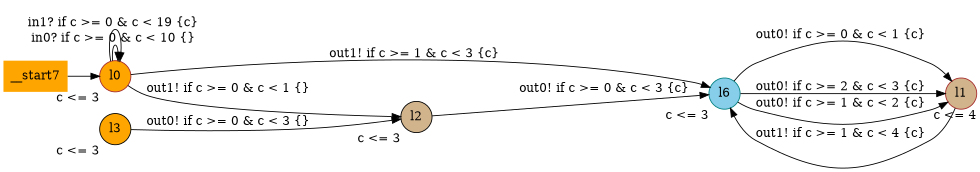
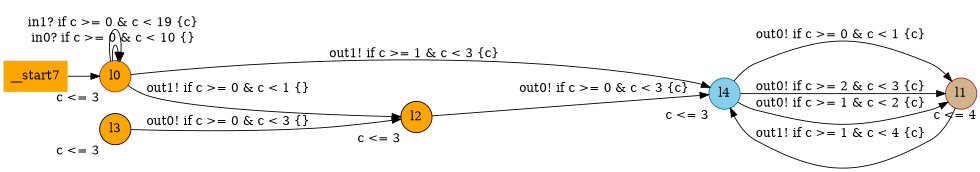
(725, 94) -> (725, 94)
(416, 117) -> (416, 117)
